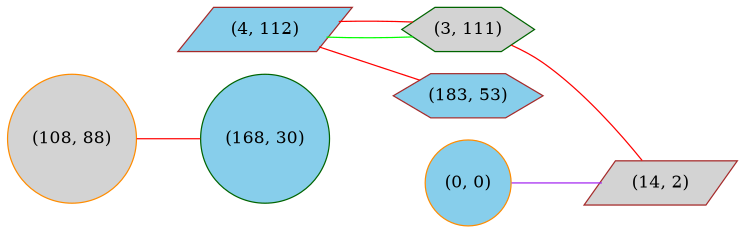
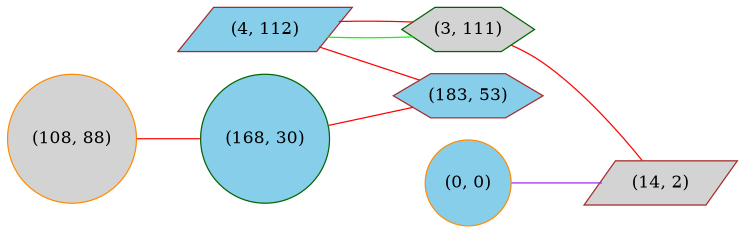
none -> (371, 116)
